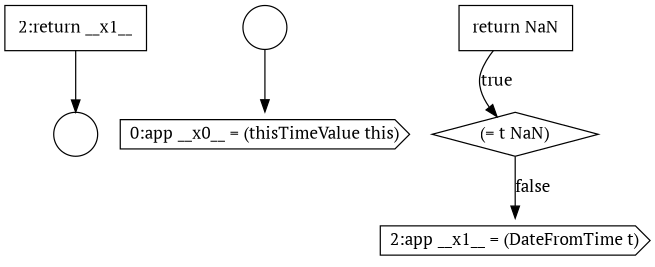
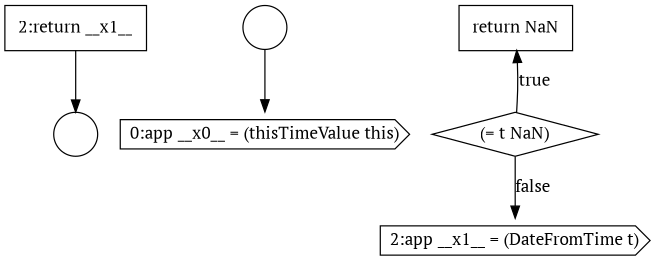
(480, 78) -> (518, 88)
